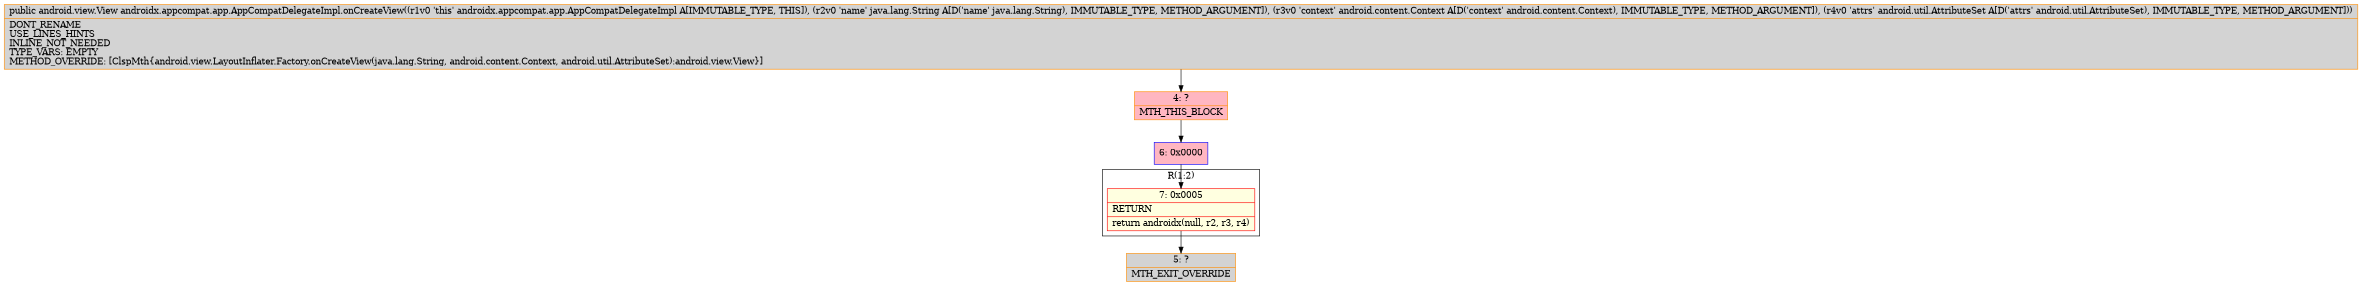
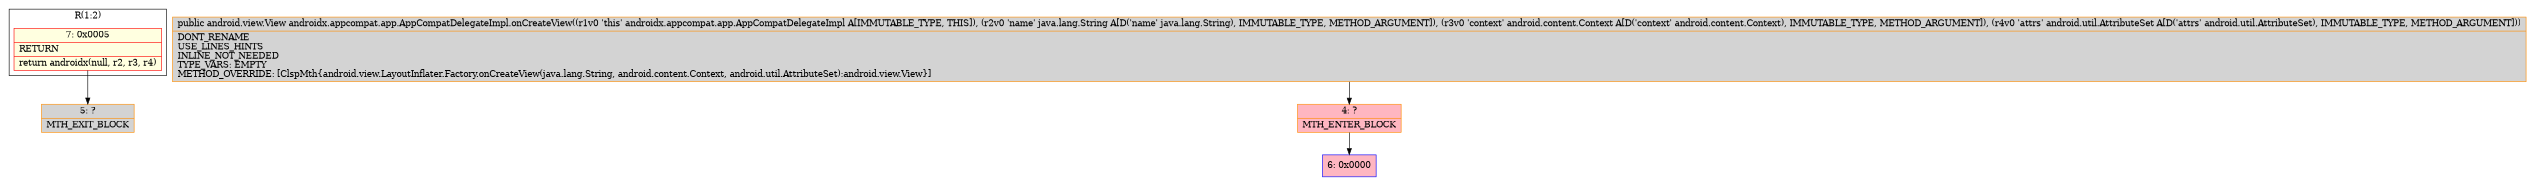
(1181, 112) -> (1349, 125)
(1181, 173) -> none
(1181, 274) -> (88, 125)
